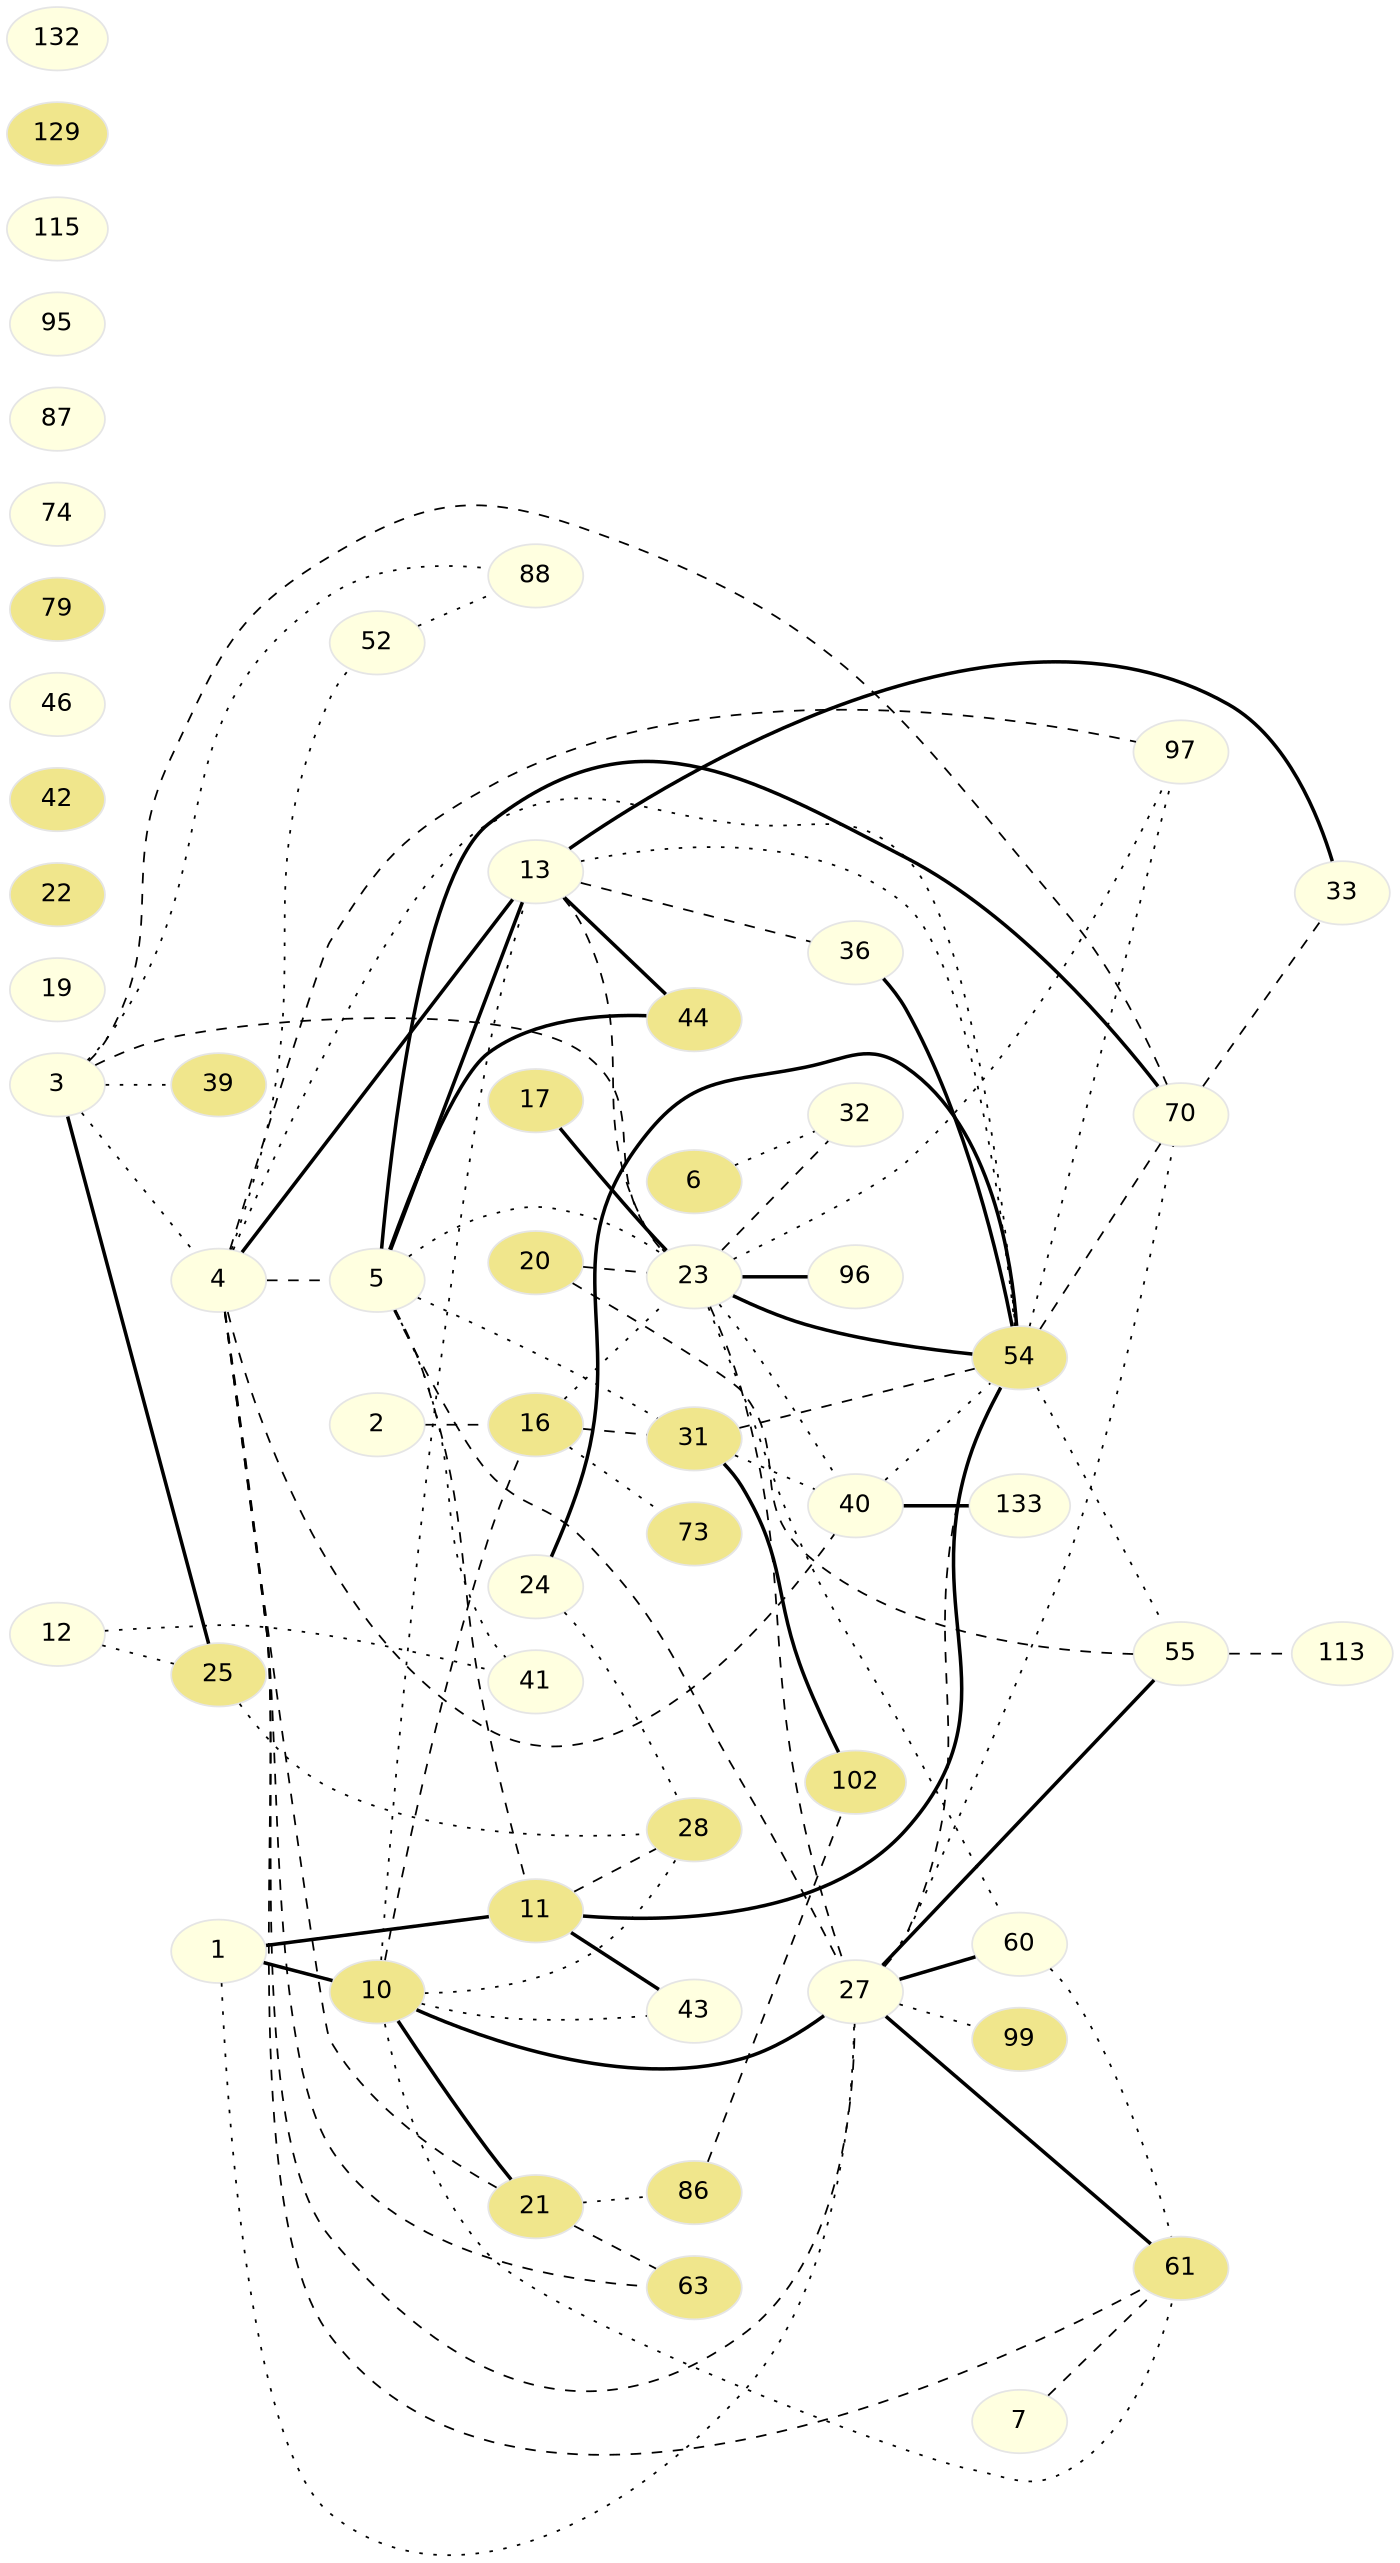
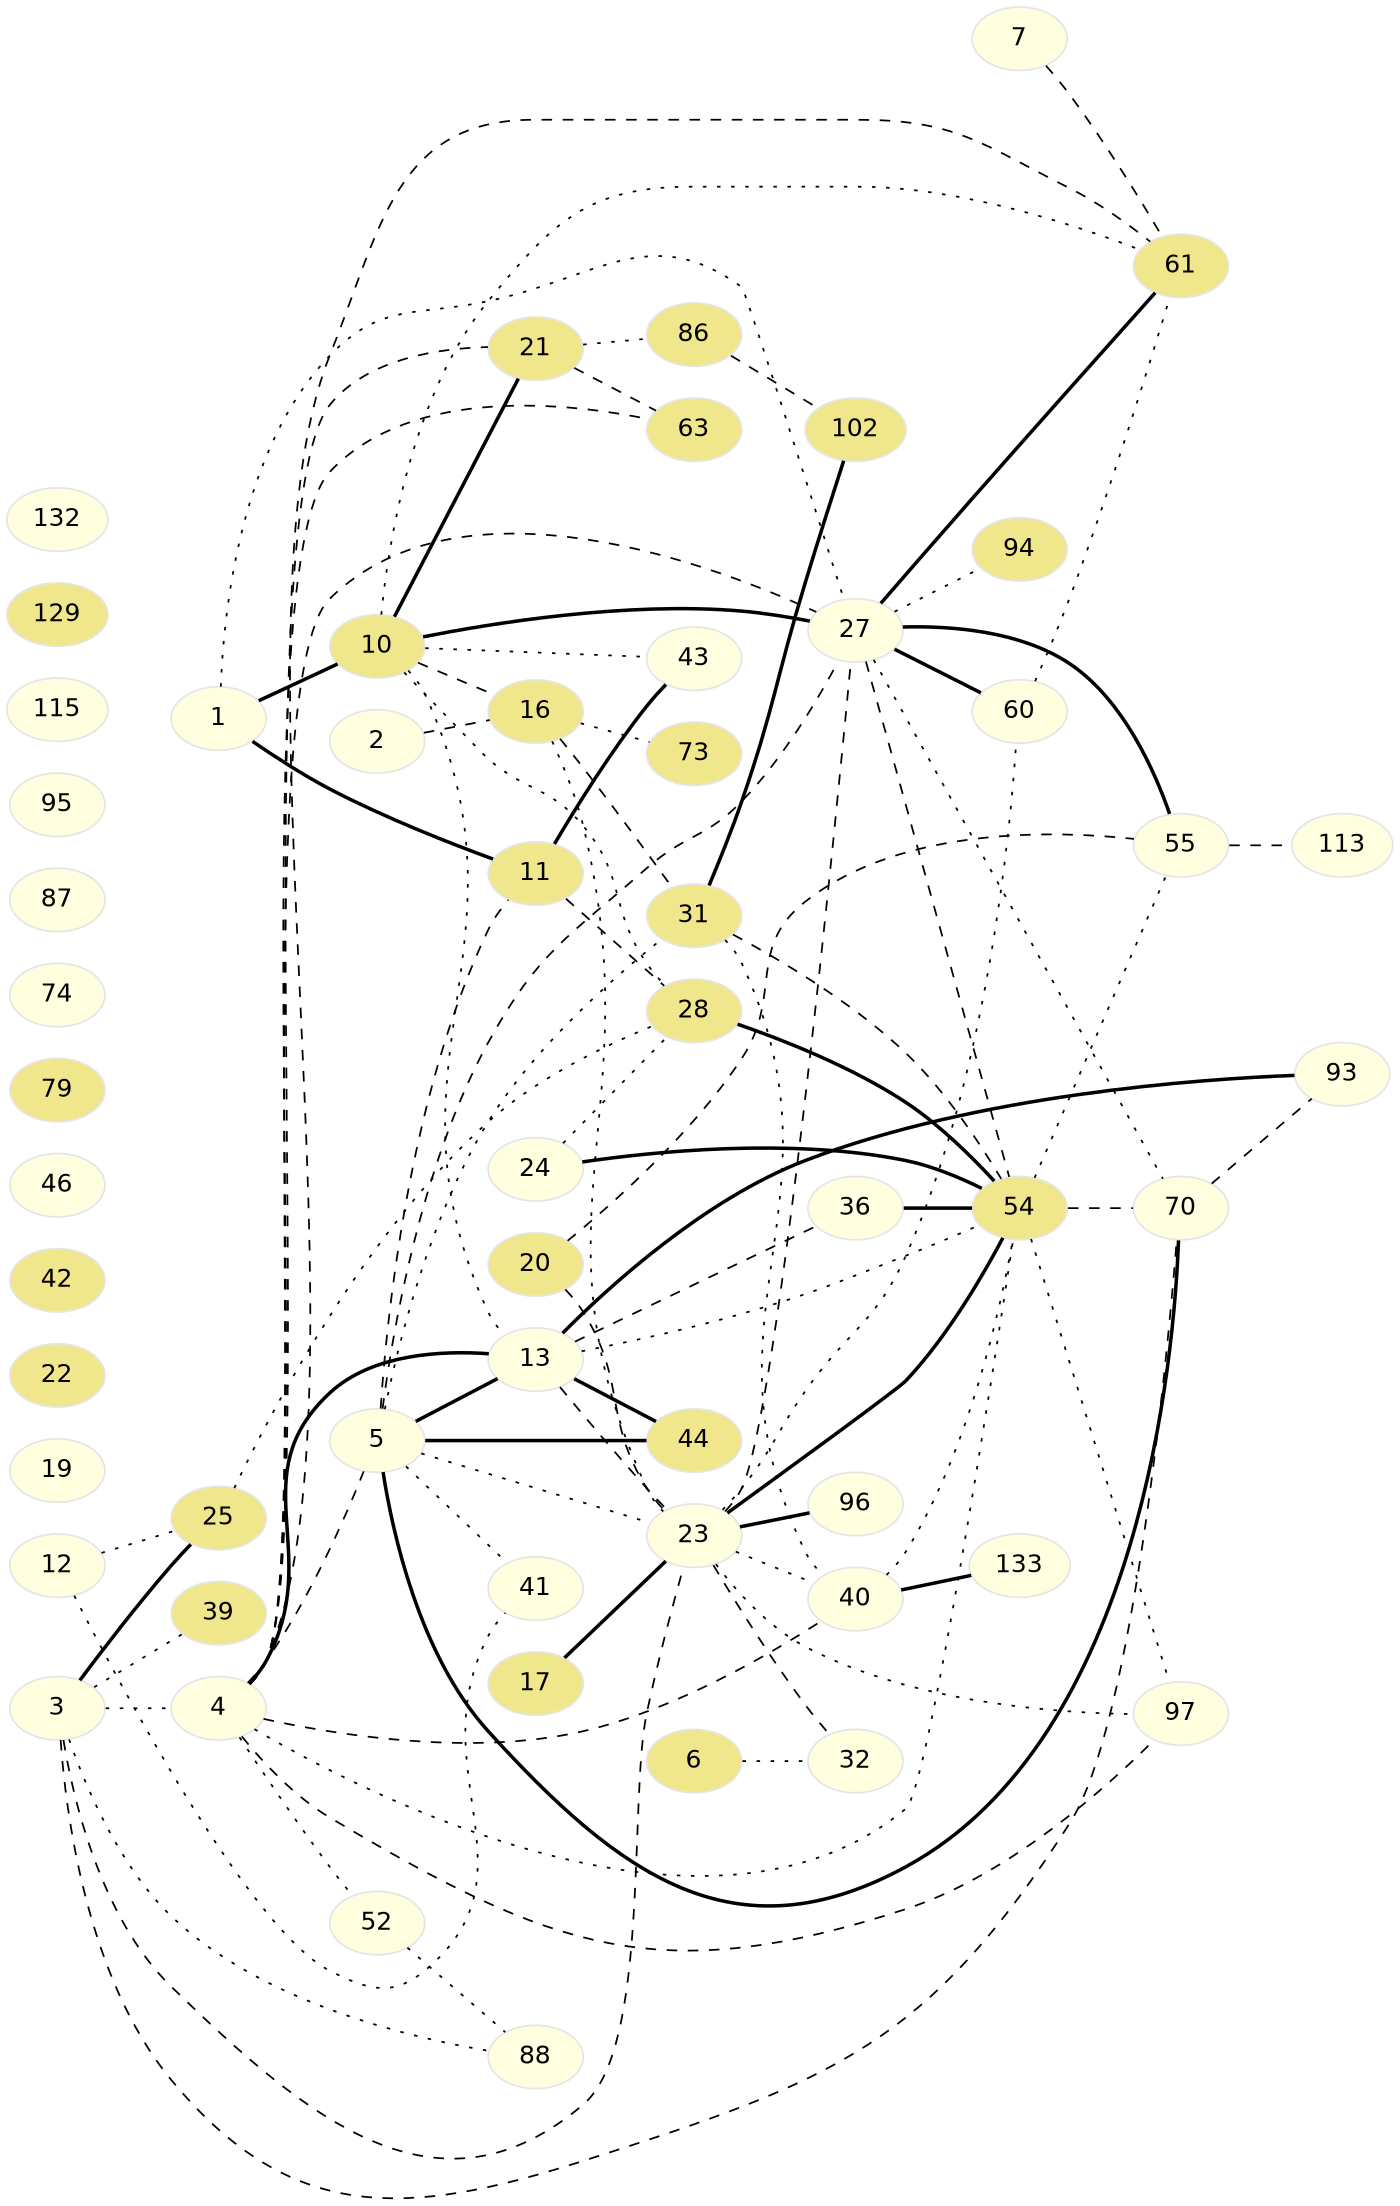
(1342, 893) -> (1342, 1074)
(917, 1814) -> (877, 1085)
(1020, 2039) -> (1020, 549)
